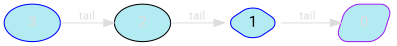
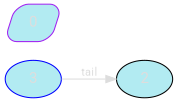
(253, 23) -> none
